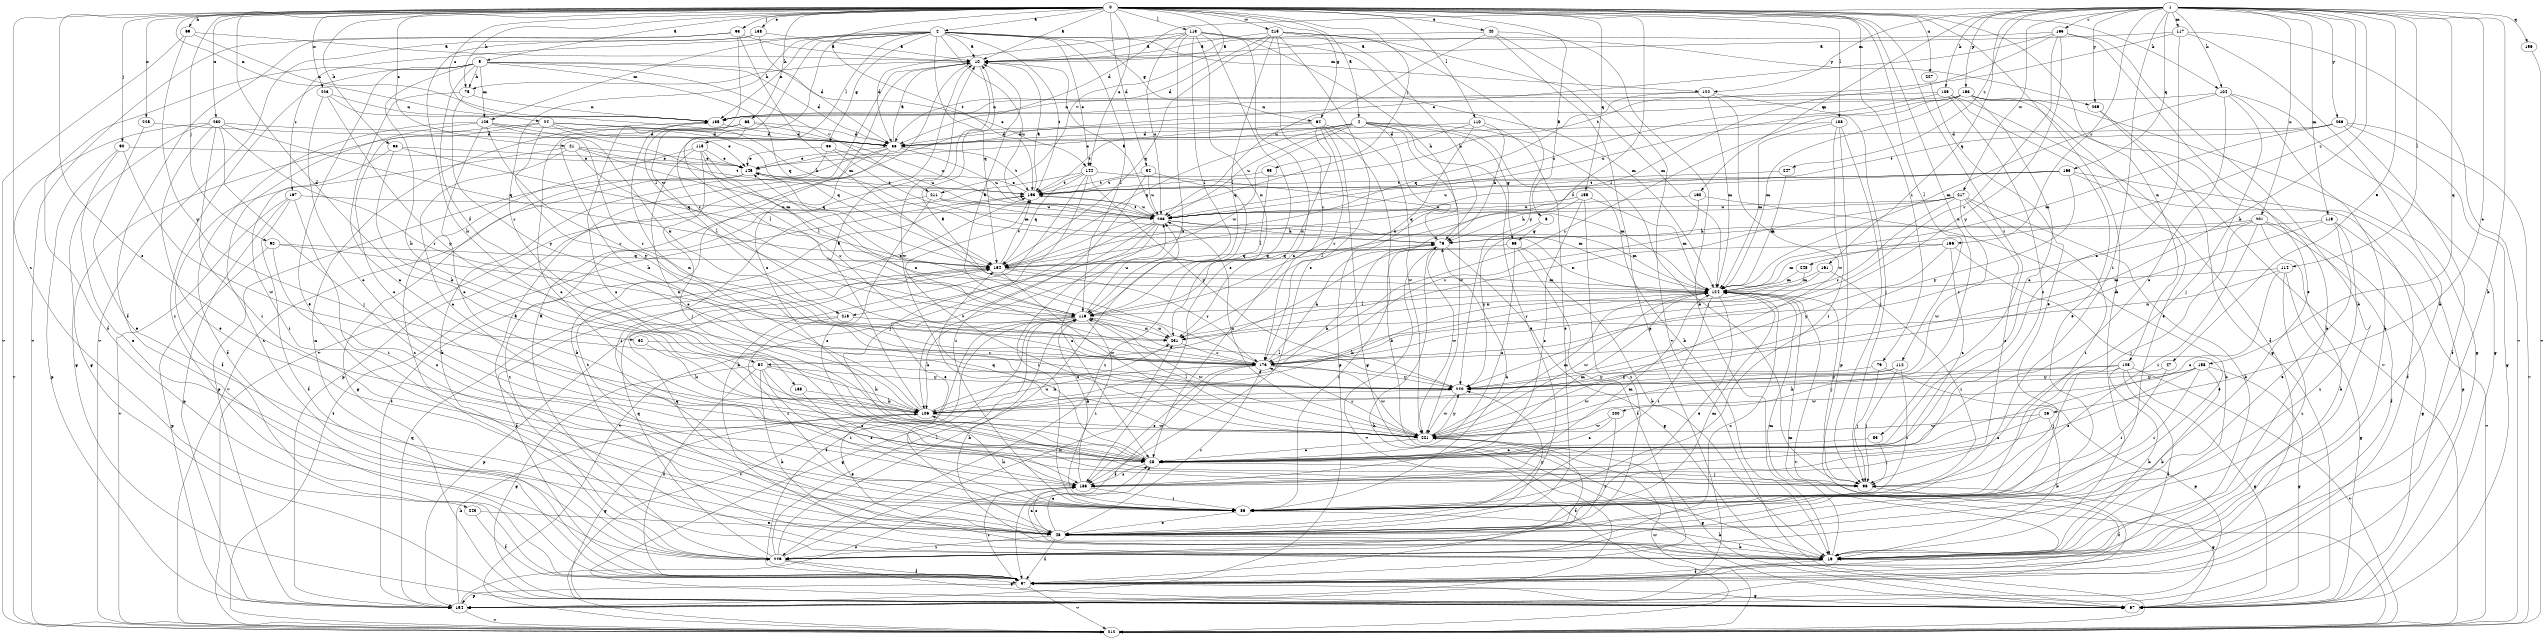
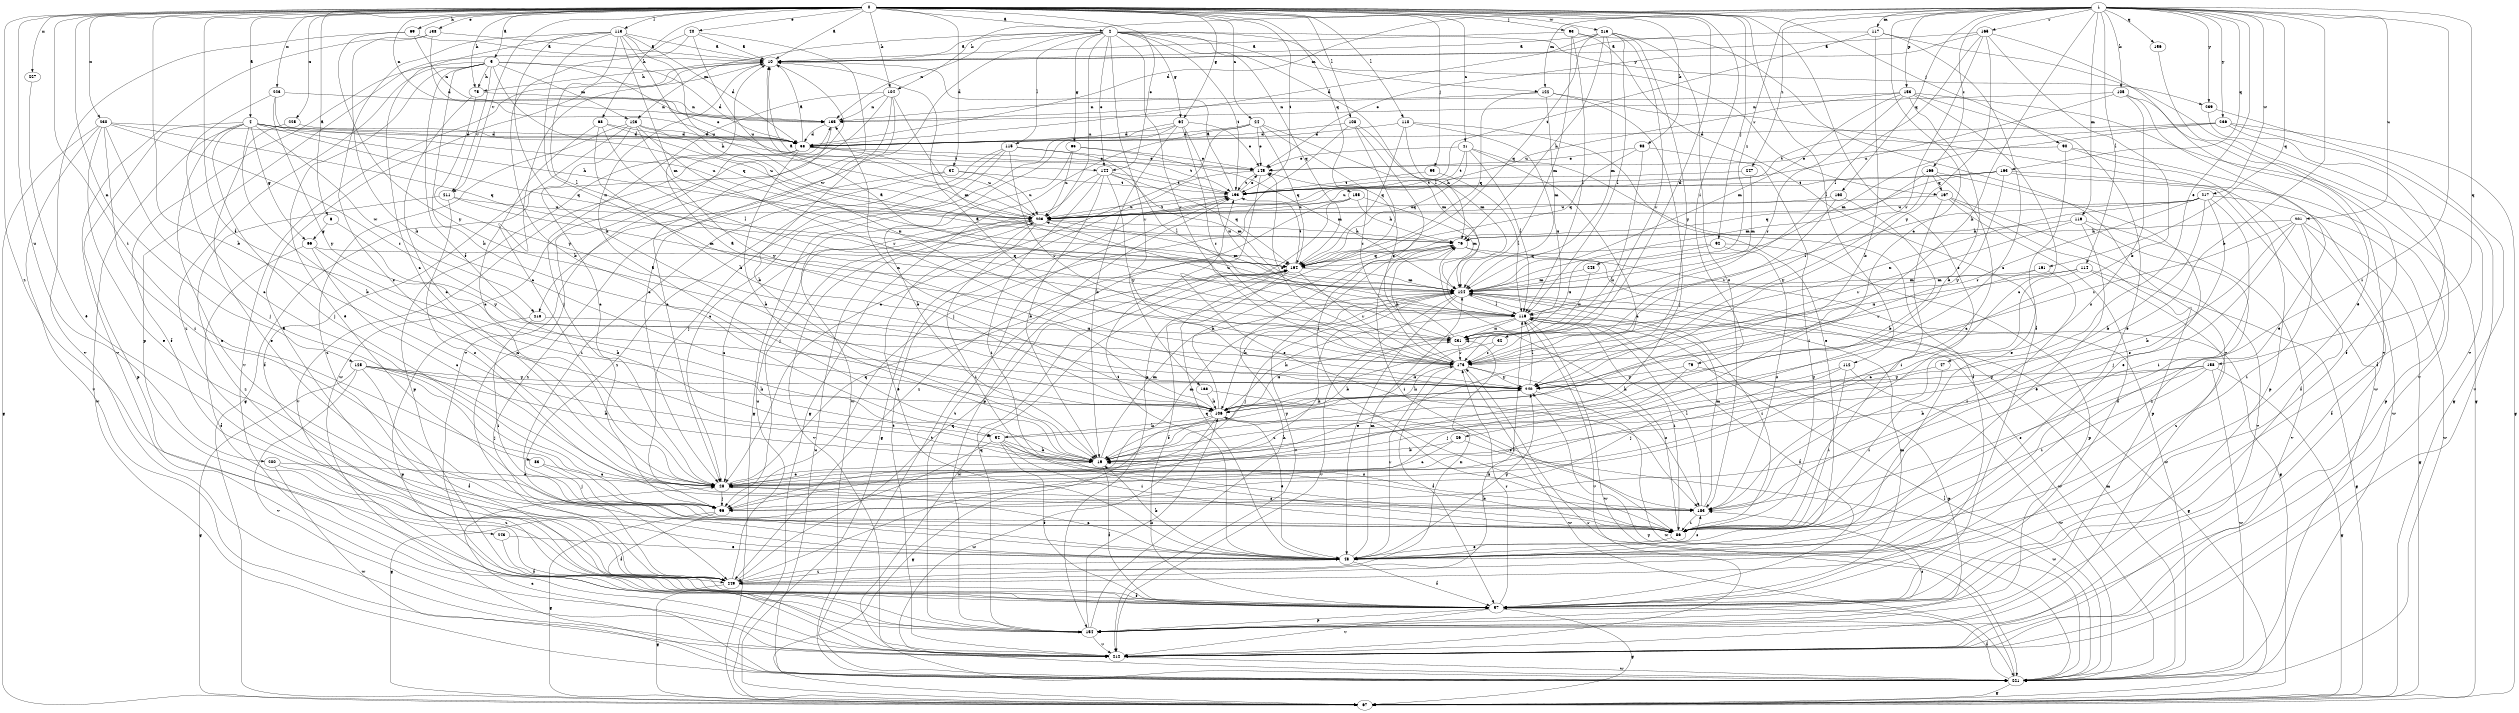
(1475, 249) -> (1937, 182)
(839, 384) -> (1110, 428)
(988, 509) -> (1501, 486)
